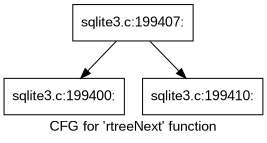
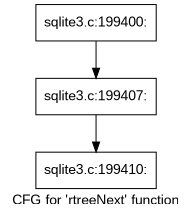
(102, 56) -> (96, 55)
